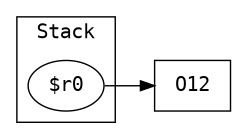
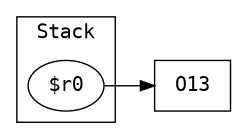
(193, 86) -> (193, 86)
